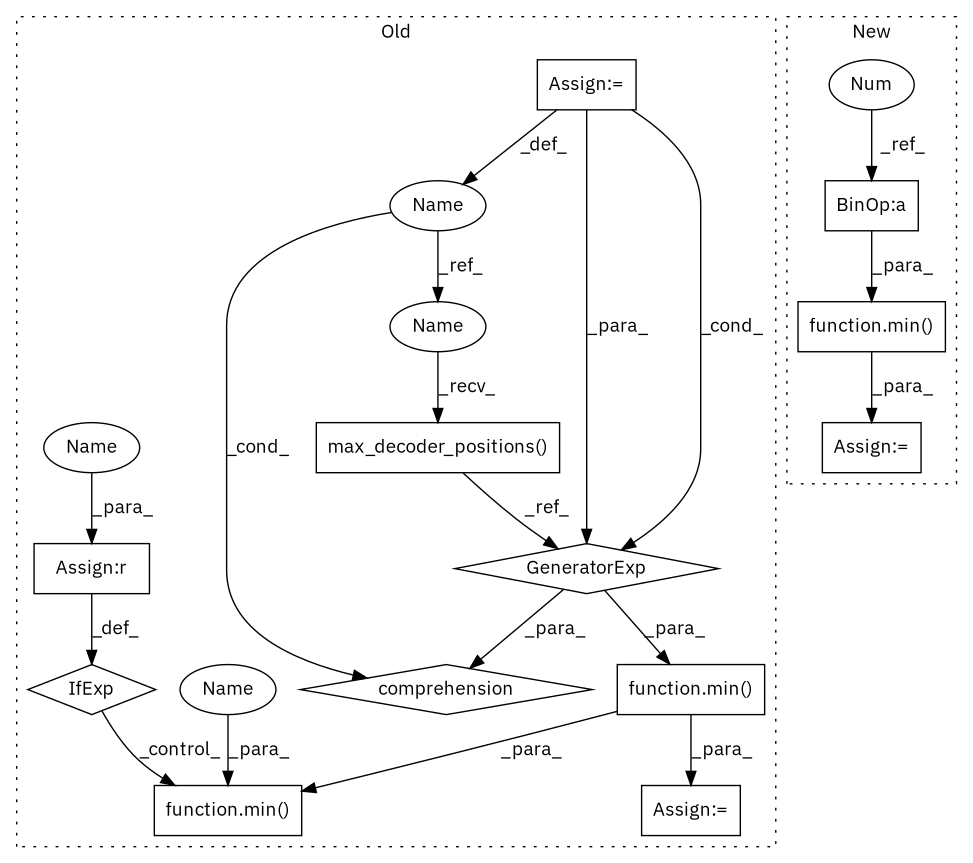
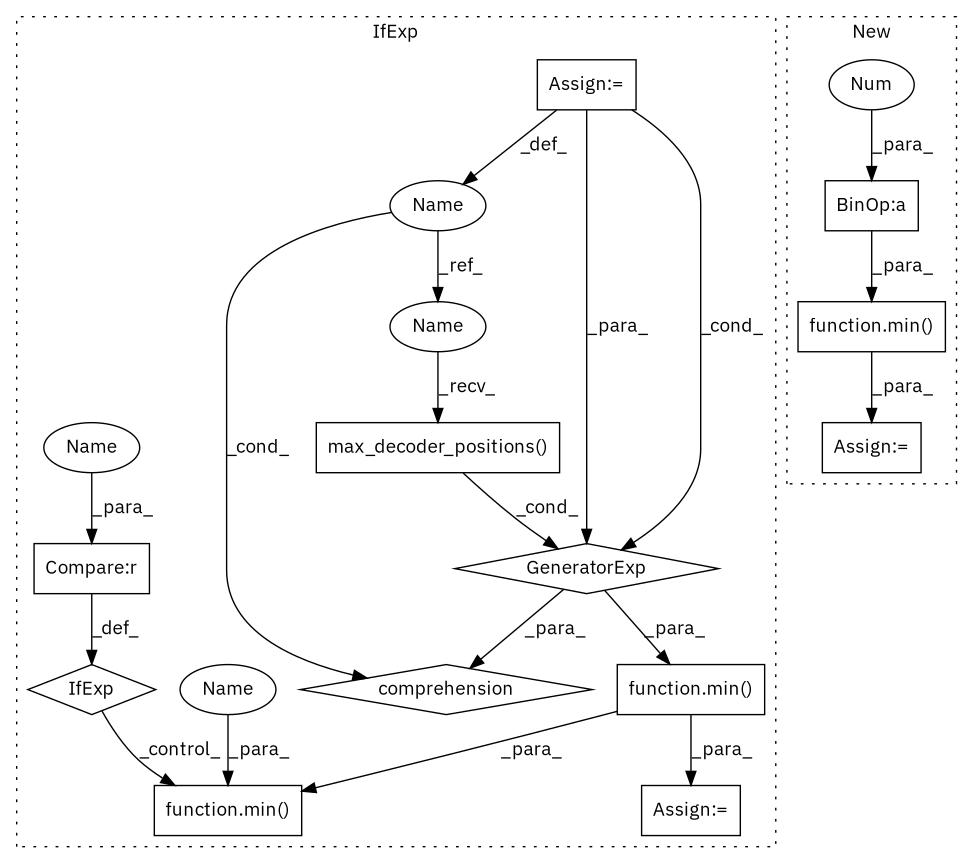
(396, 33) -> (396, 33)
(904, 145) -> (904, 145)
(548, 508) -> (548, 508)
(92, 569) -> (92, 569)
